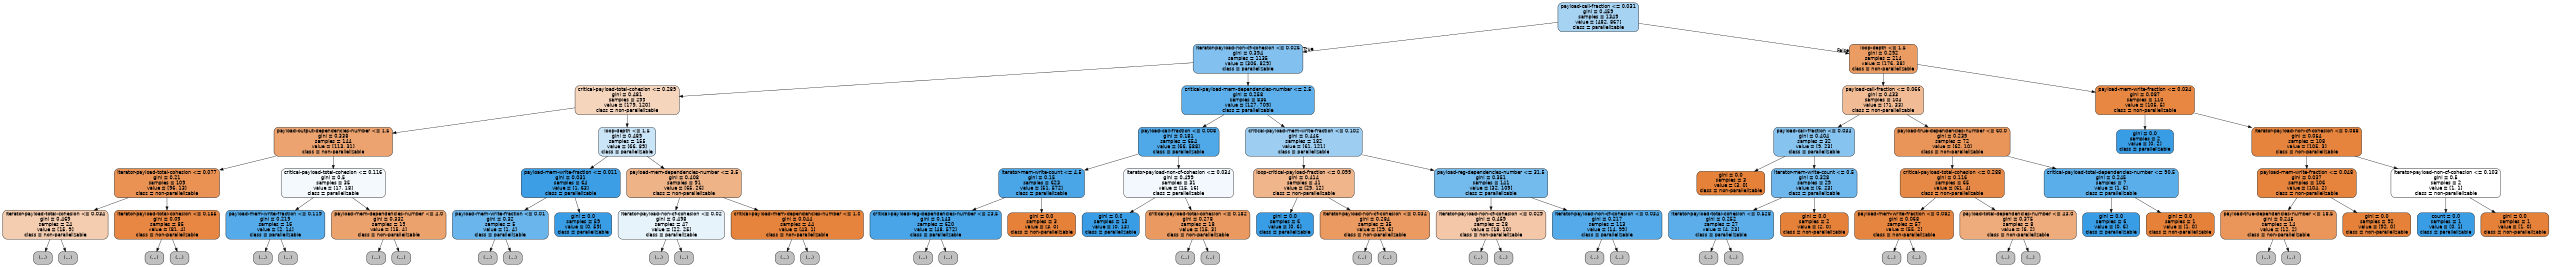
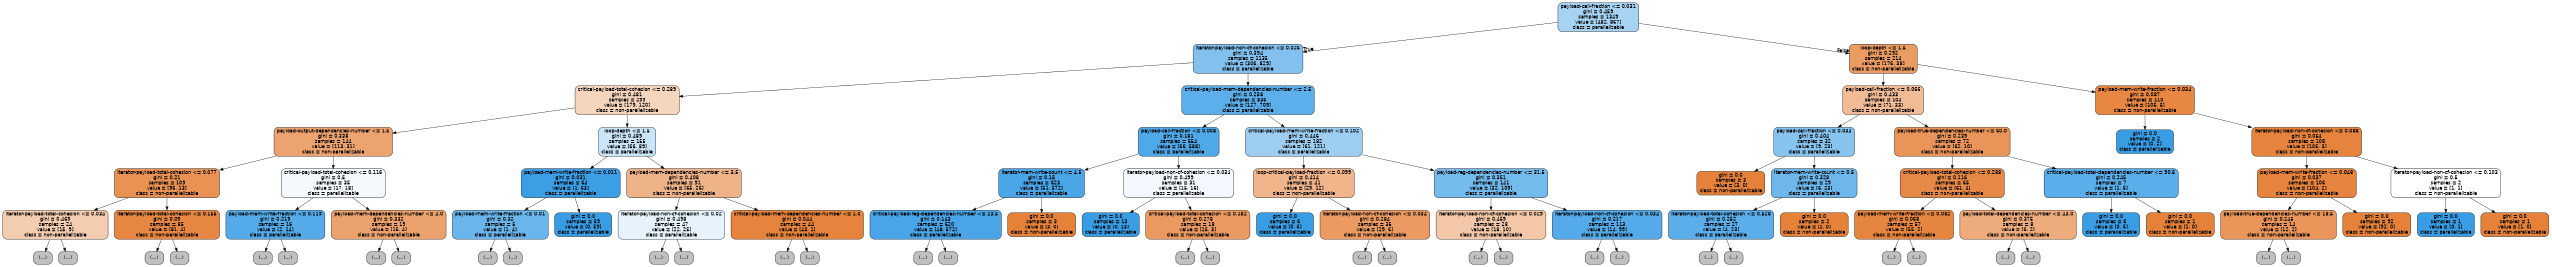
(2446, 225) -> (2446, 225)
